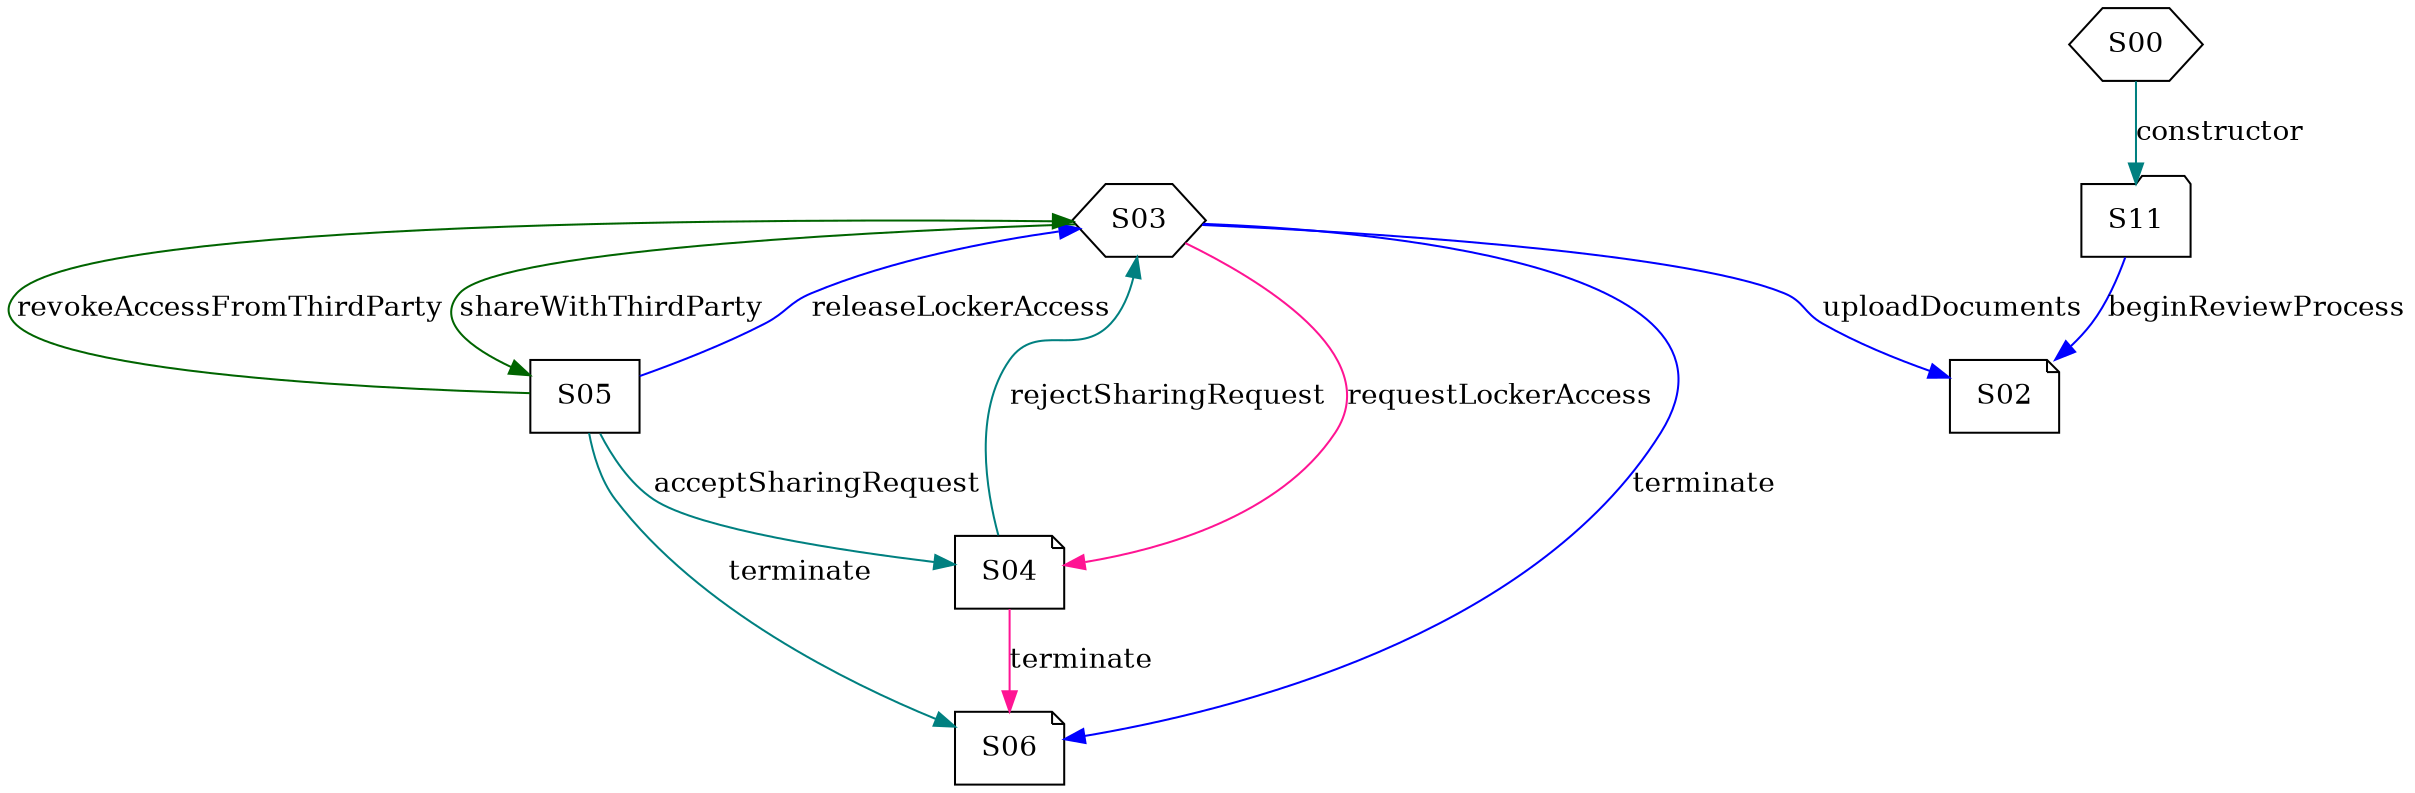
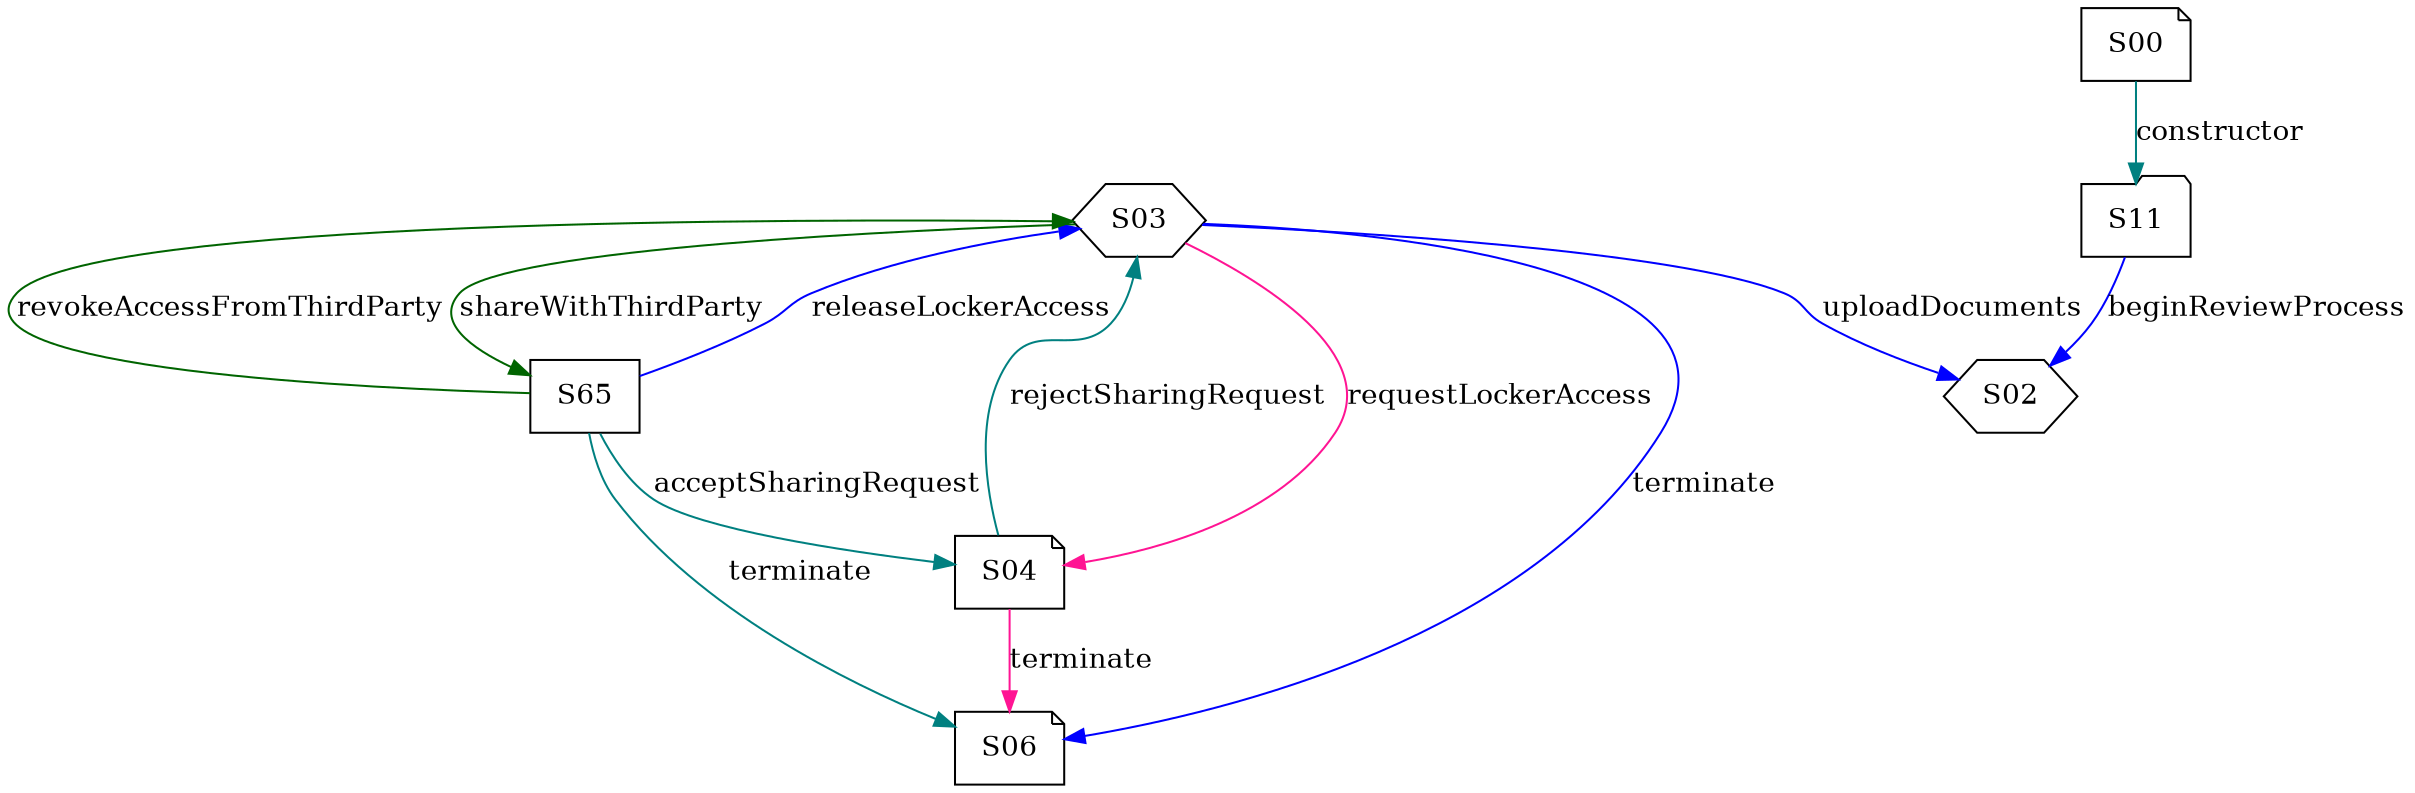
(2136, 44) -> (2136, 44)
(585, 396) -> (585, 396)
(2005, 396) -> (2011, 396)
